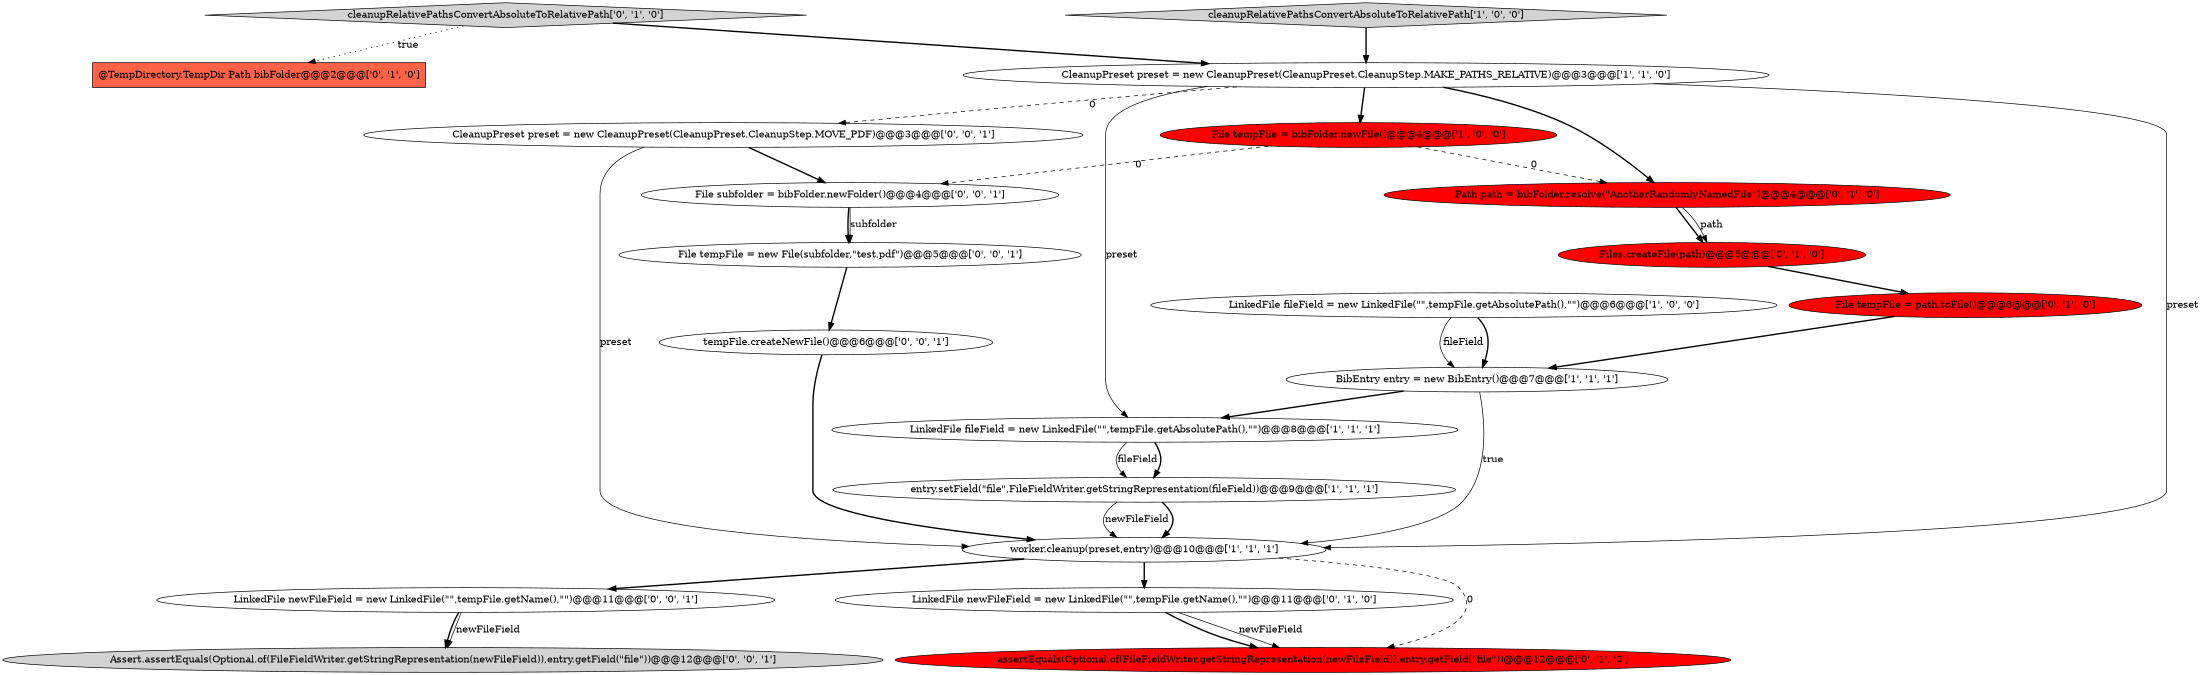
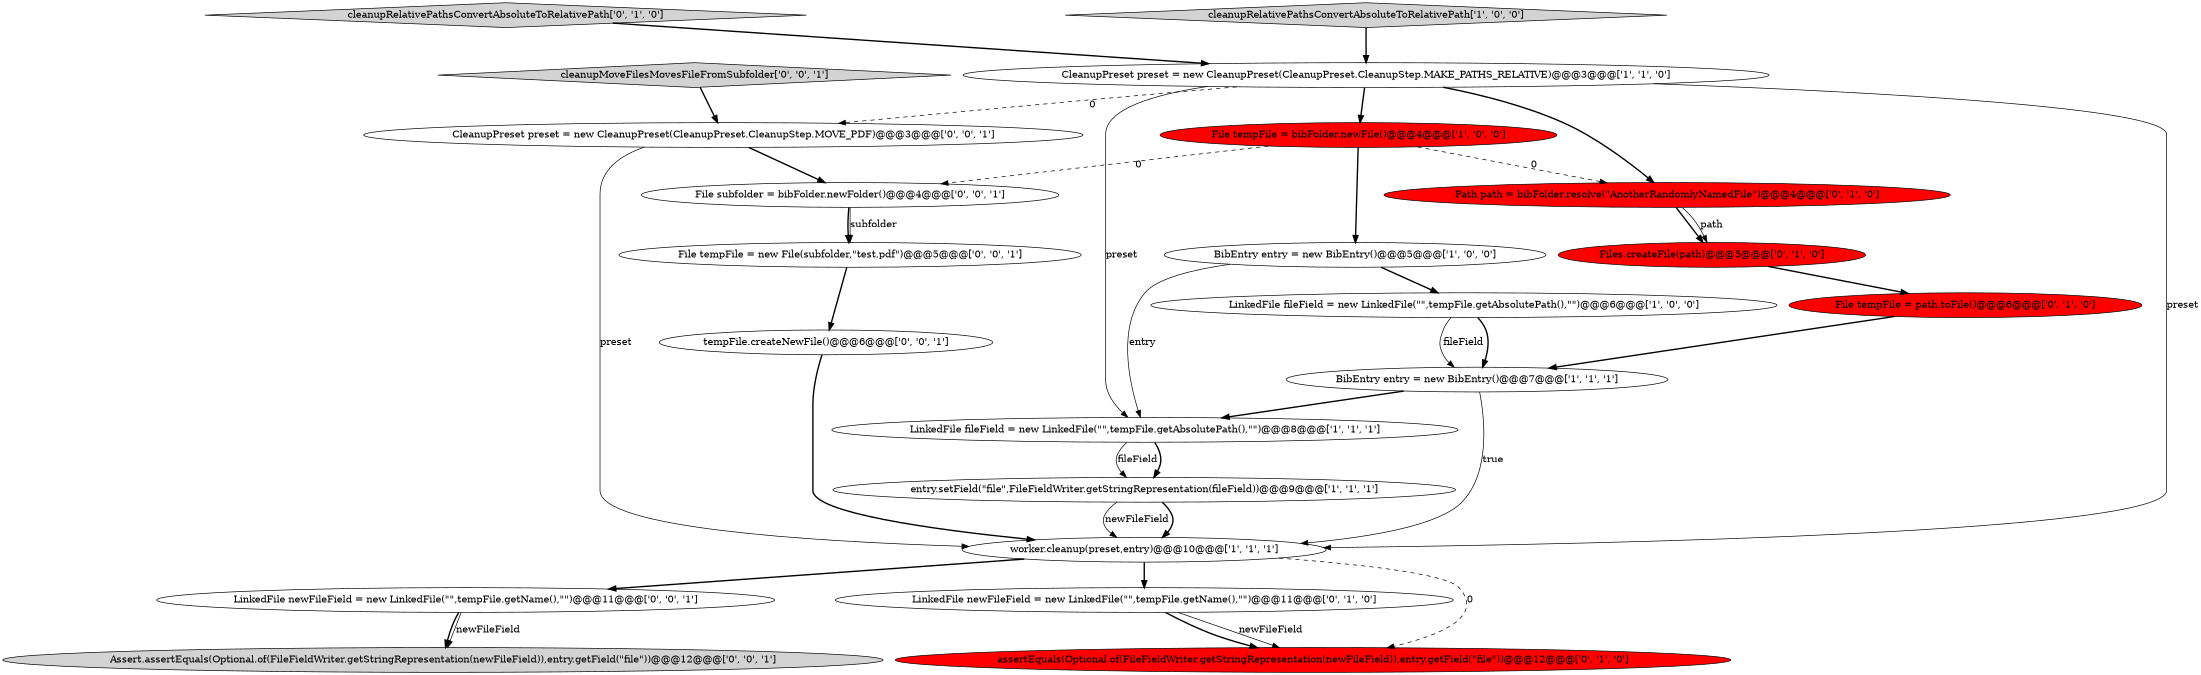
(259, 75) -> none
none -> (694, 75)
none -> (1355, 255)
